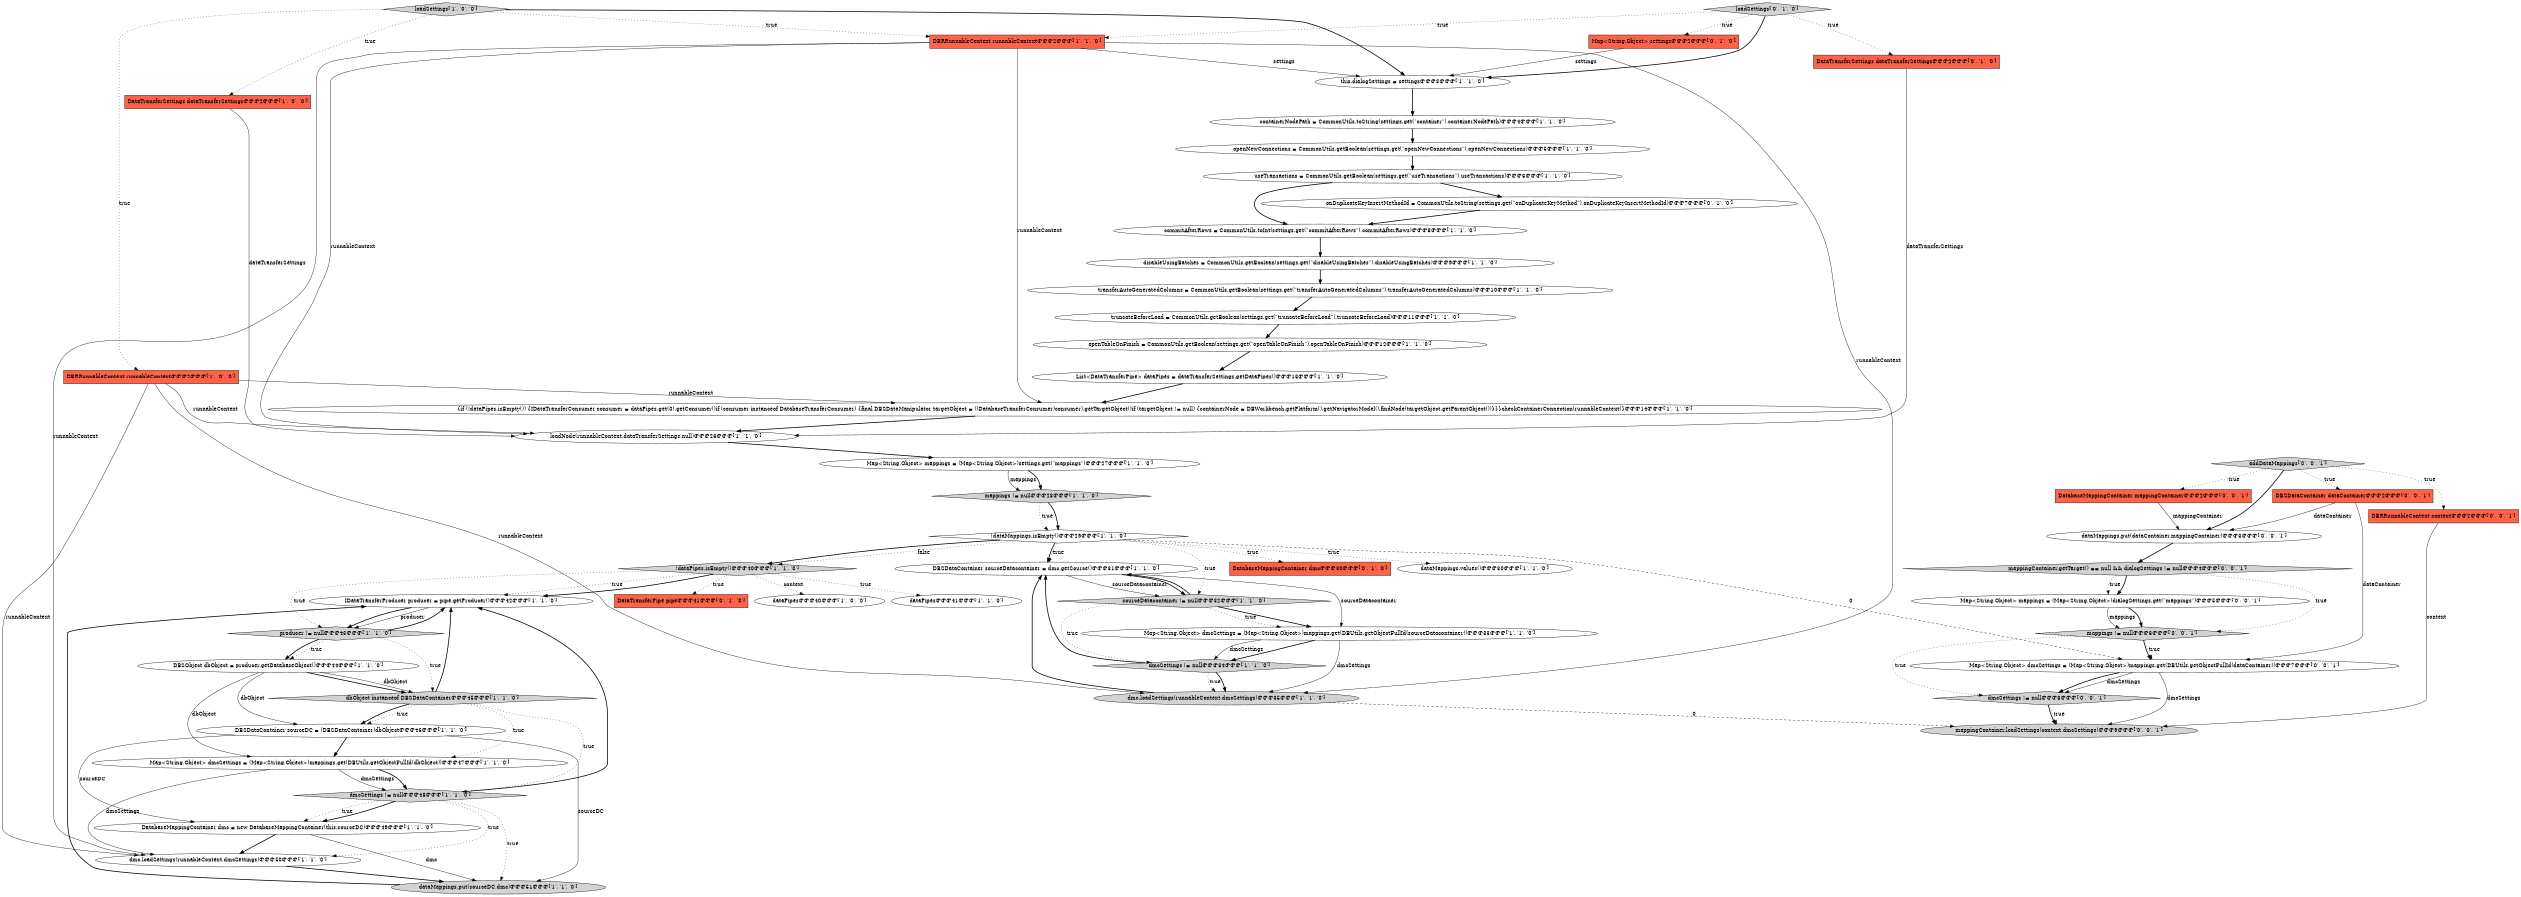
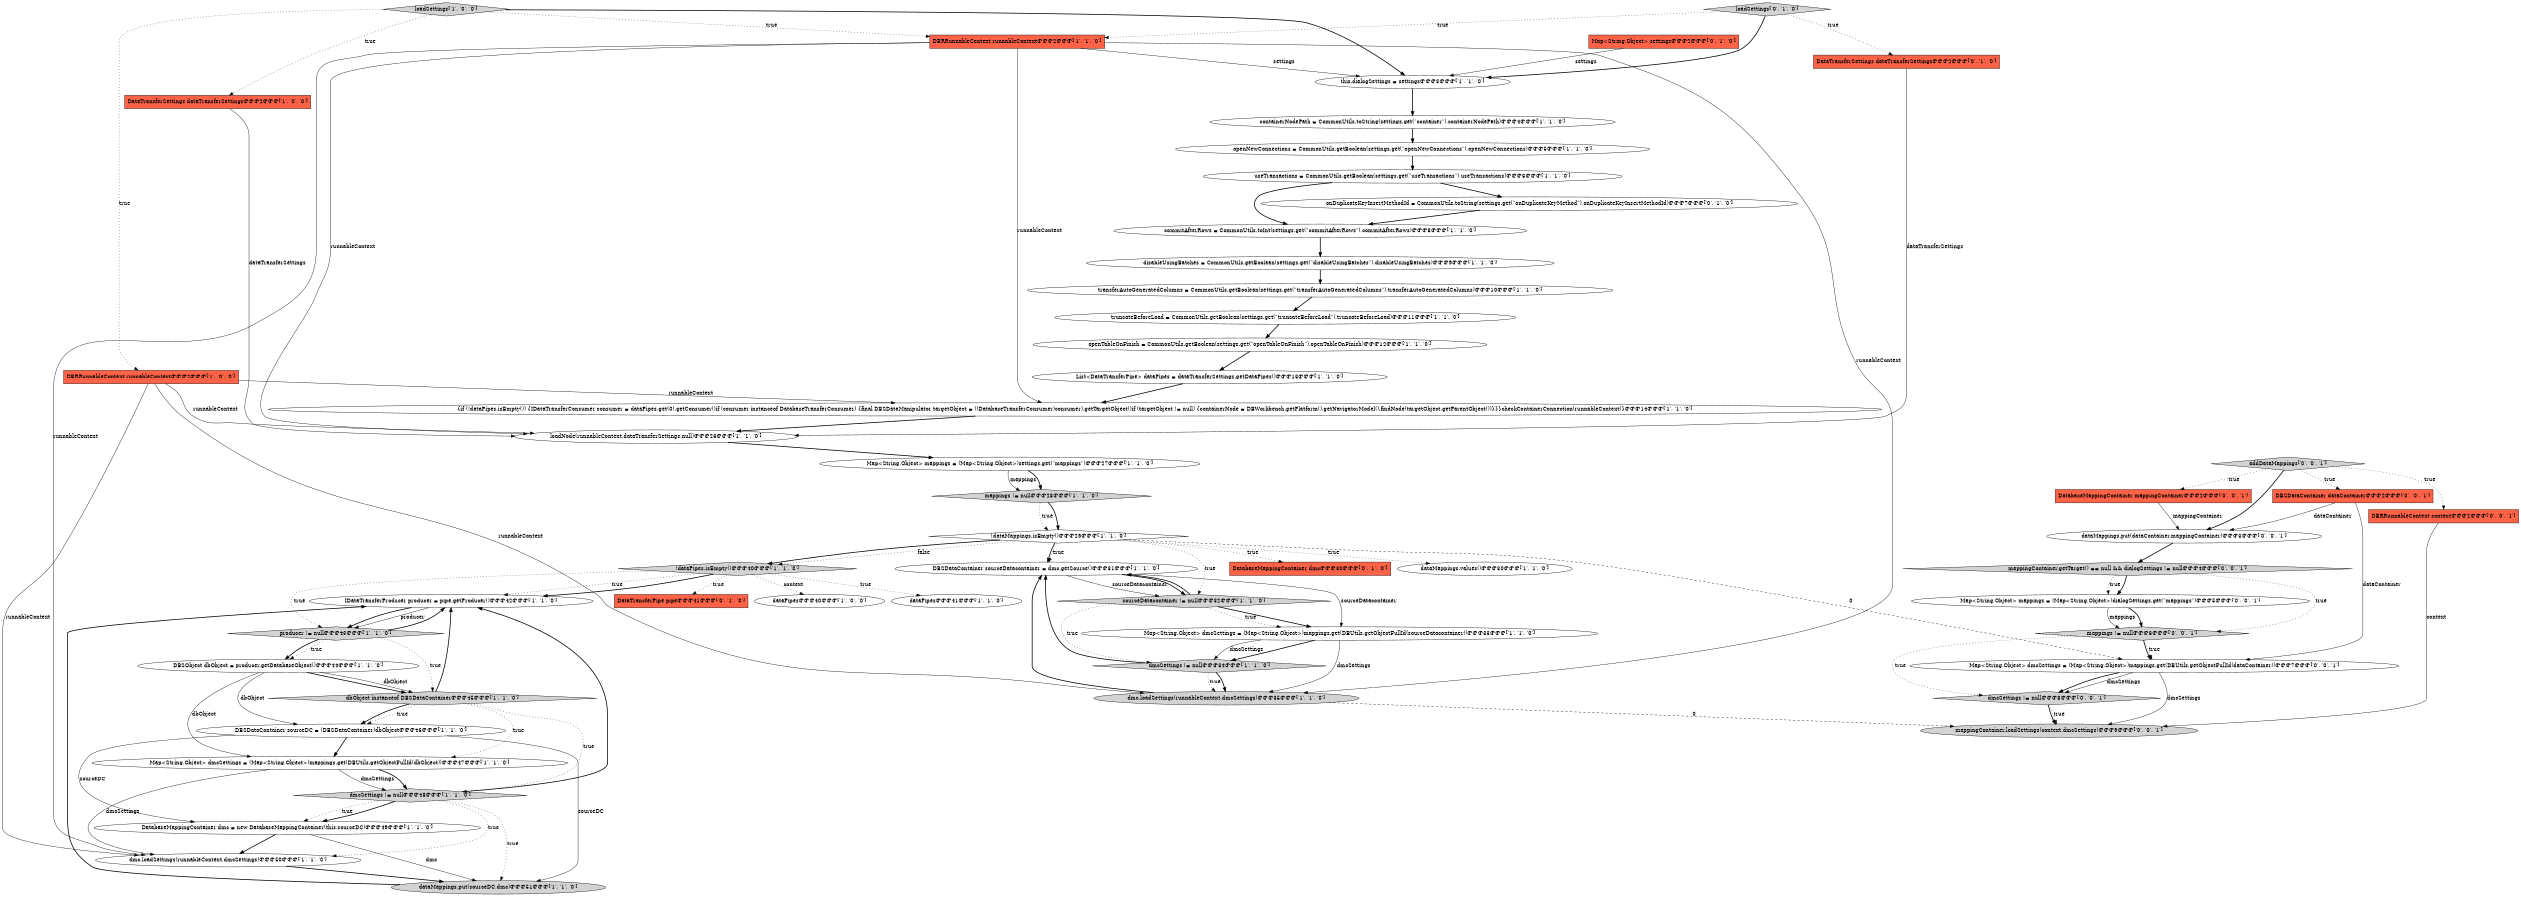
(1720, 24) -> none
